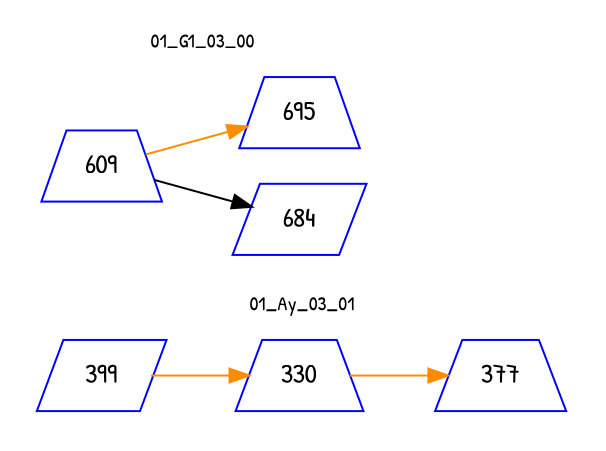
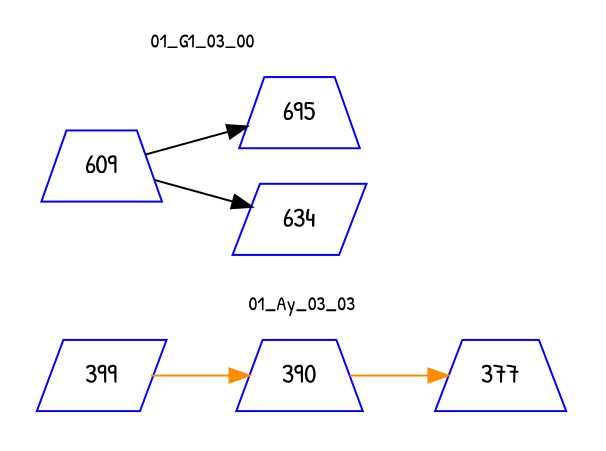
(187, 143) -> (187, 143)
(300, 219) -> (300, 219)
(303, 305) -> (303, 305)
(300, 376) -> (300, 376)
